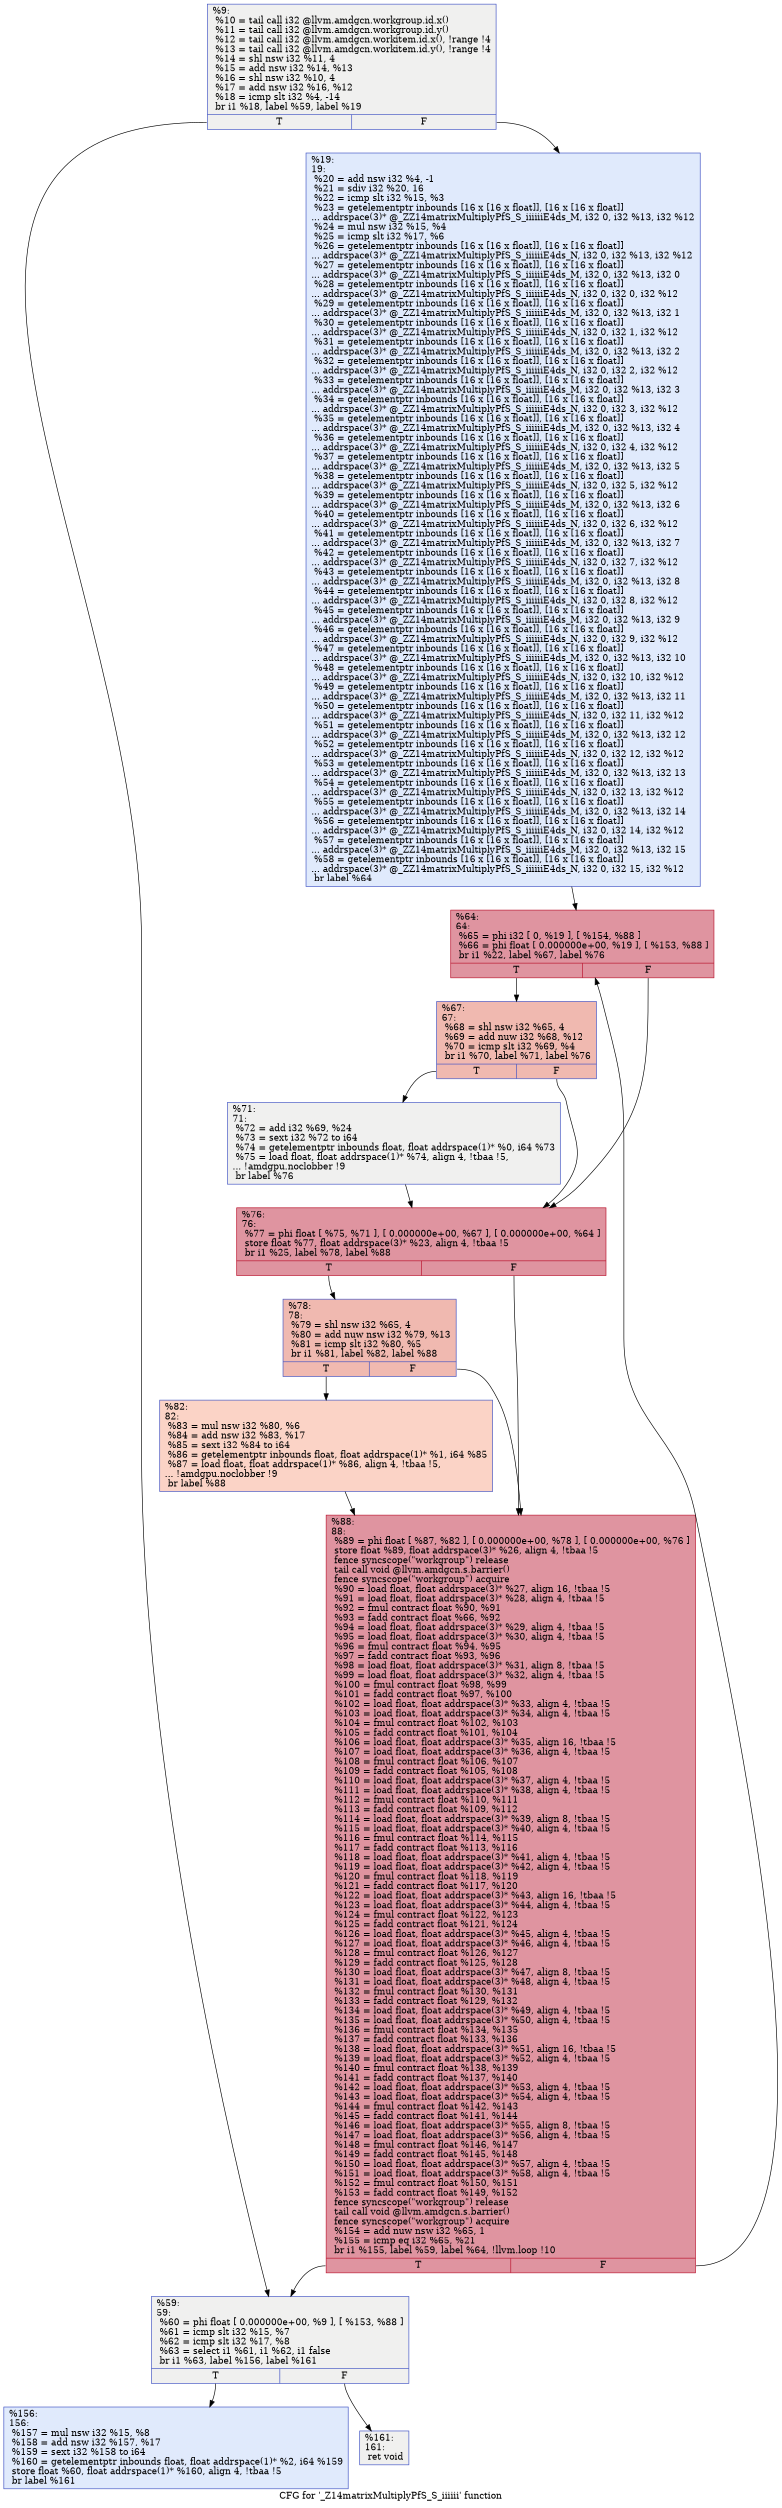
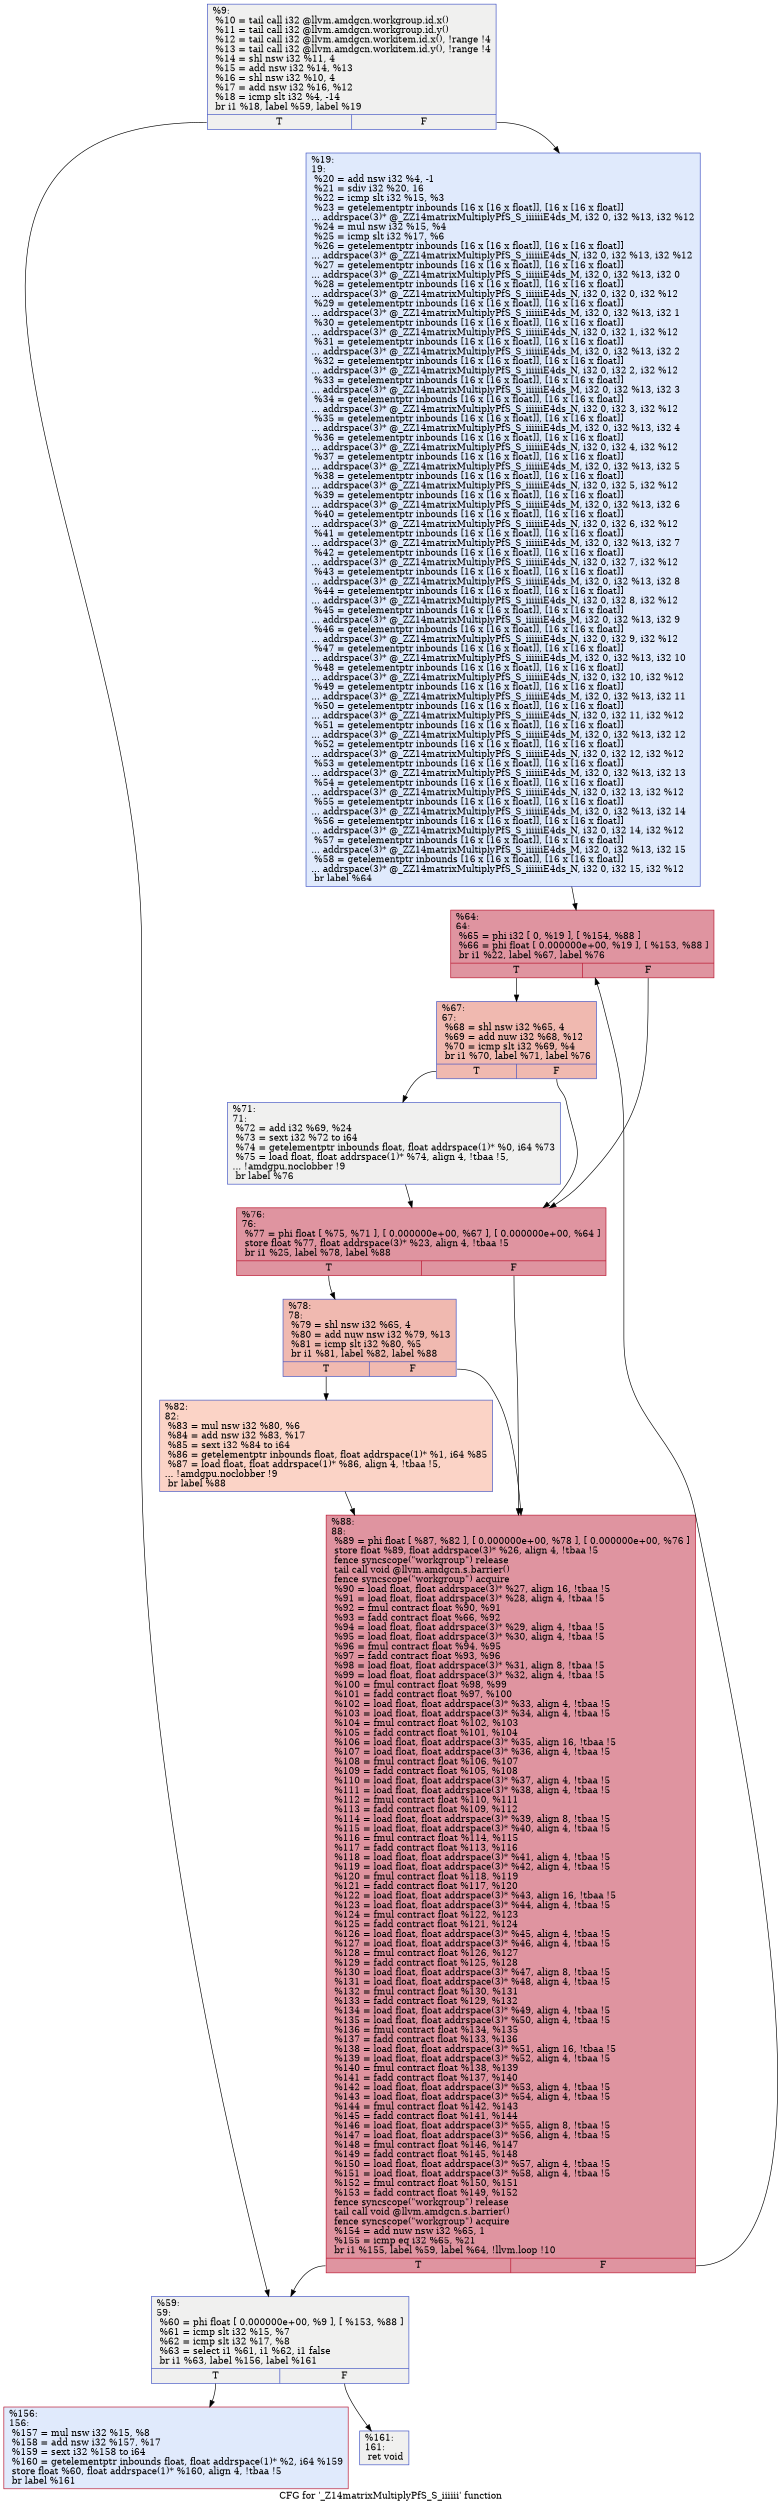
(176, 2448) -> (176, 2448)
